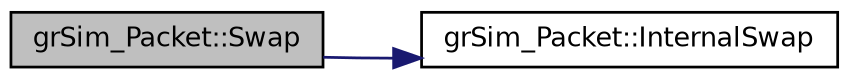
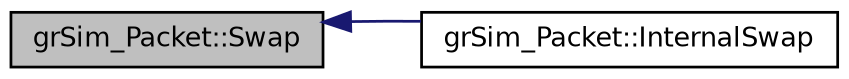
(358, 58) -> (386, 21)
